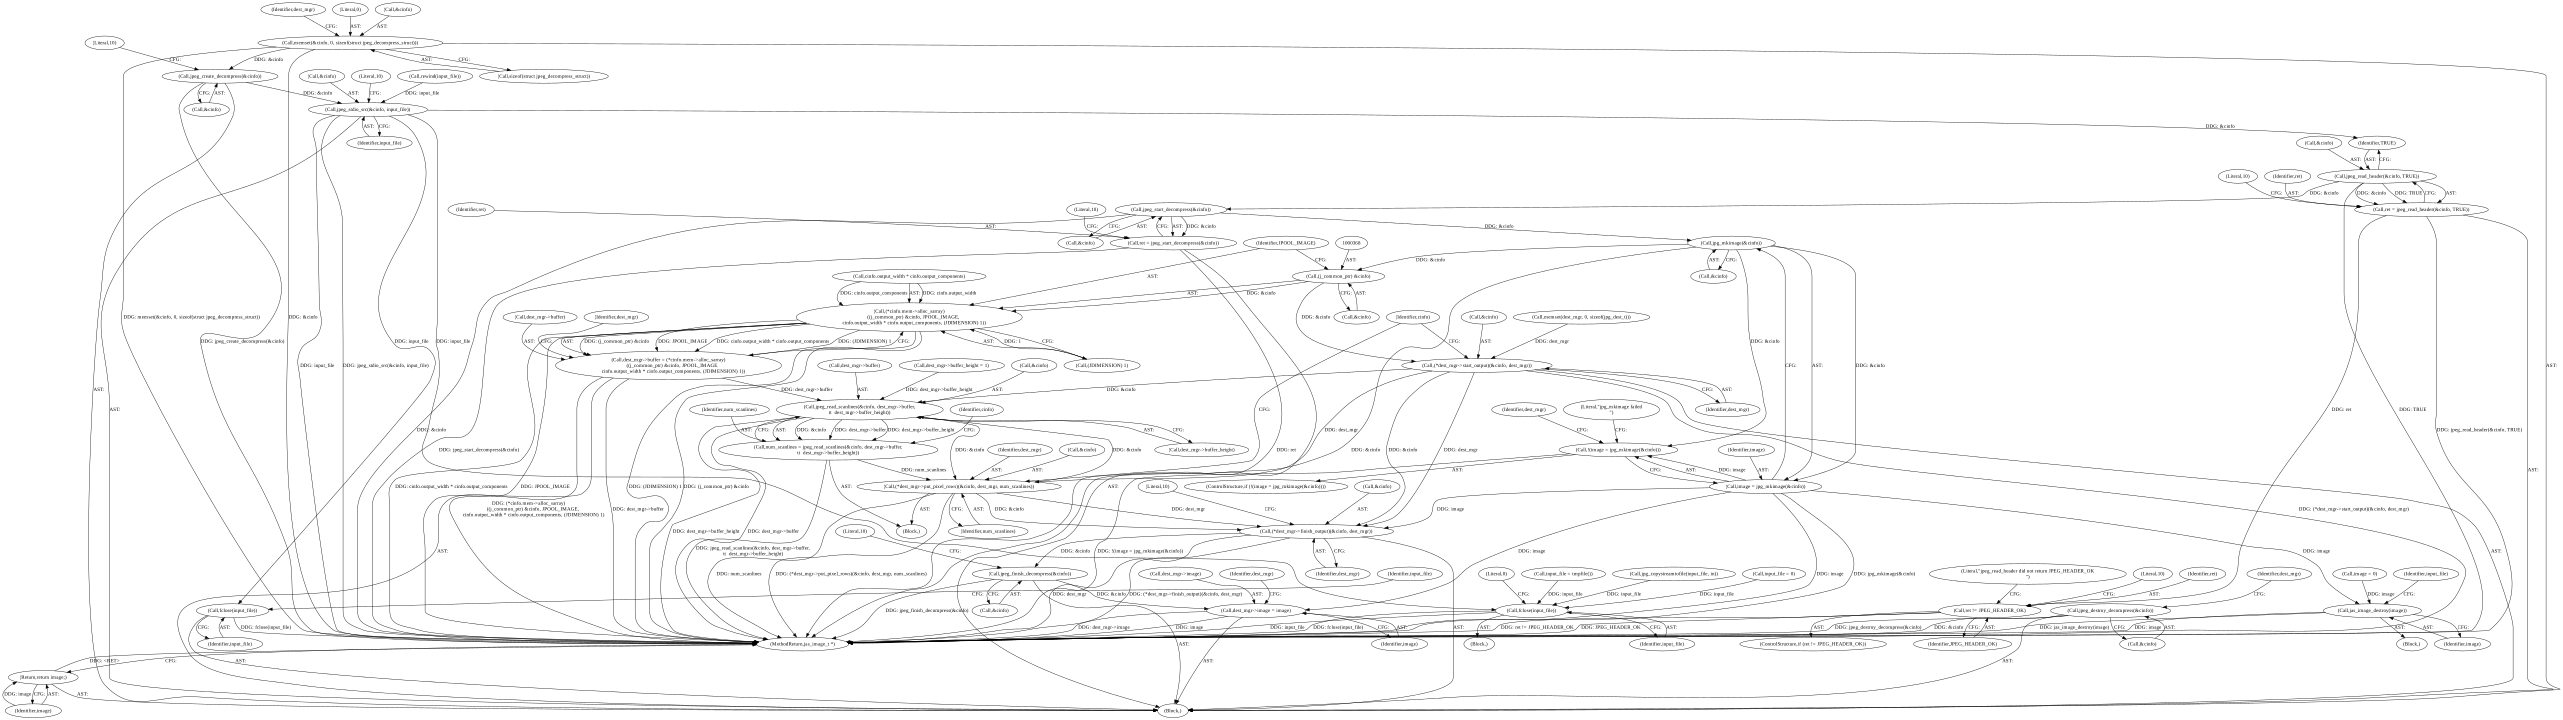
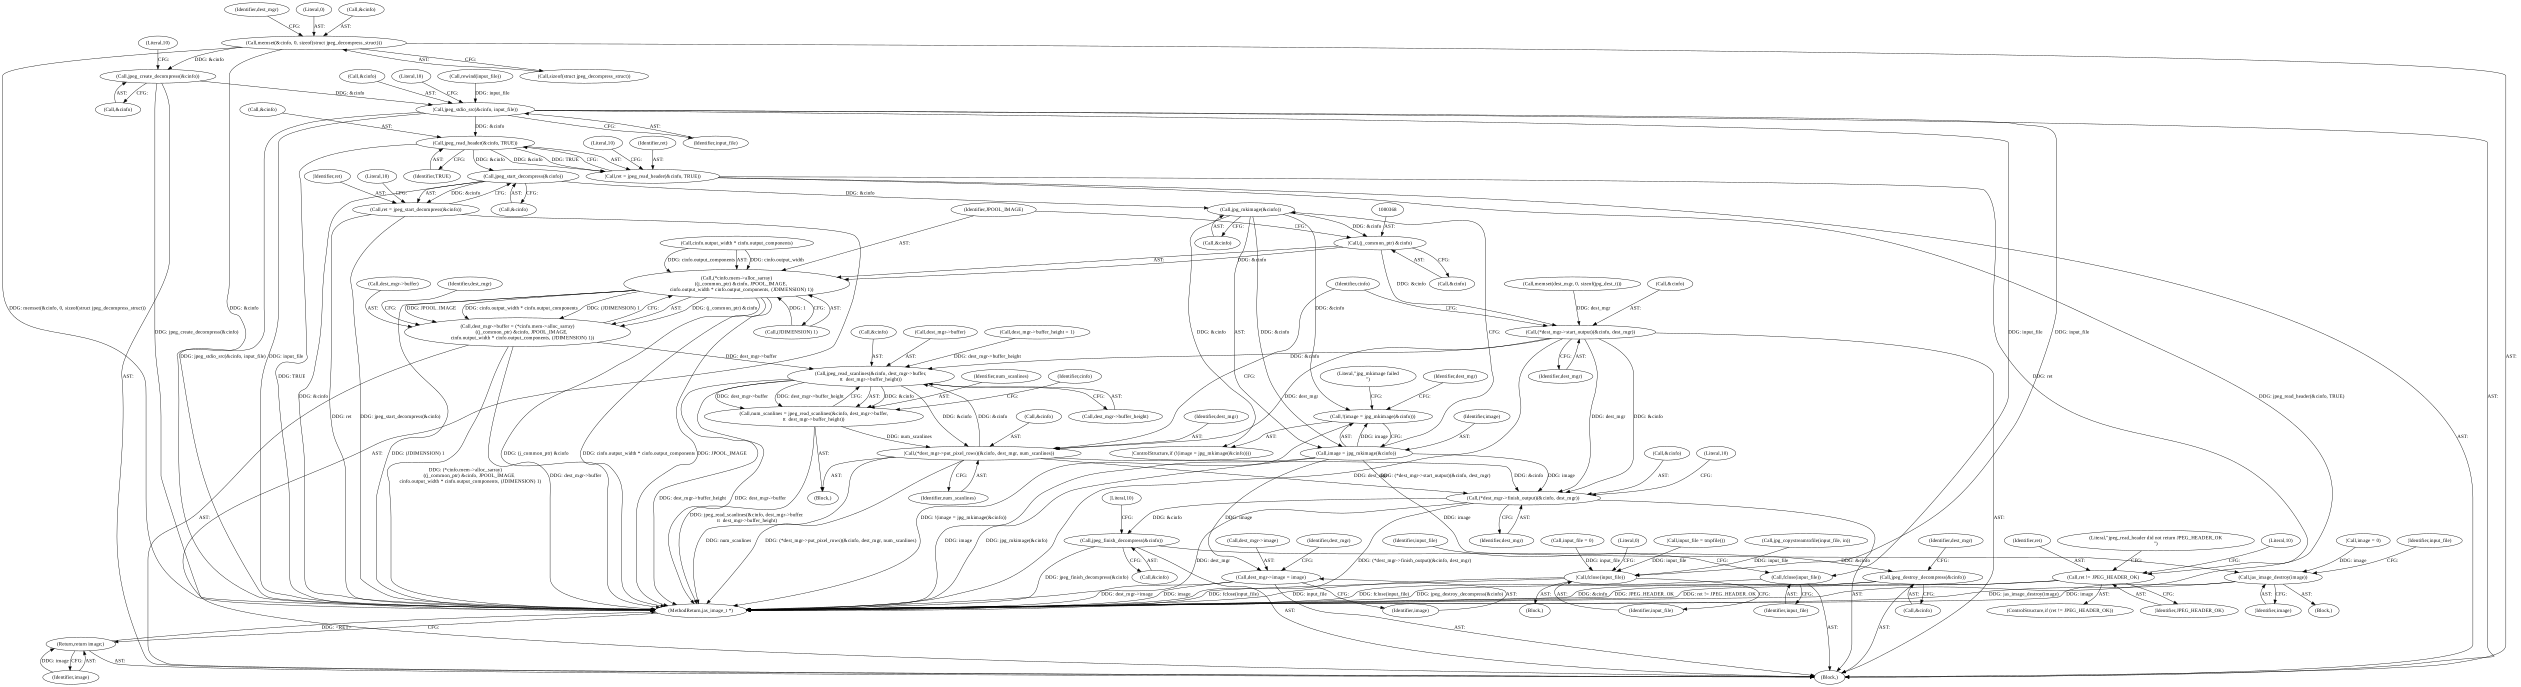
(1391, 115) -> (475, 124)
(1303, 463) -> (1194, 337)
(1128, 603) -> (1451, 554)
